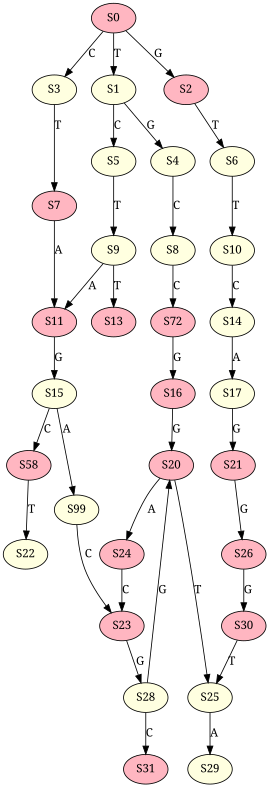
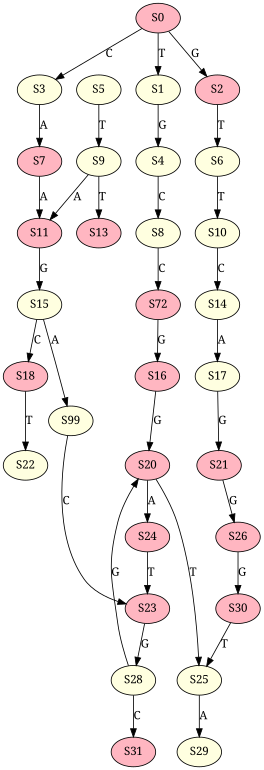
(114, 121) -> none
(58, 126) -> (44, 126)
(29, 465) -> (26, 376)
(126, 590) -> (151, 573)
